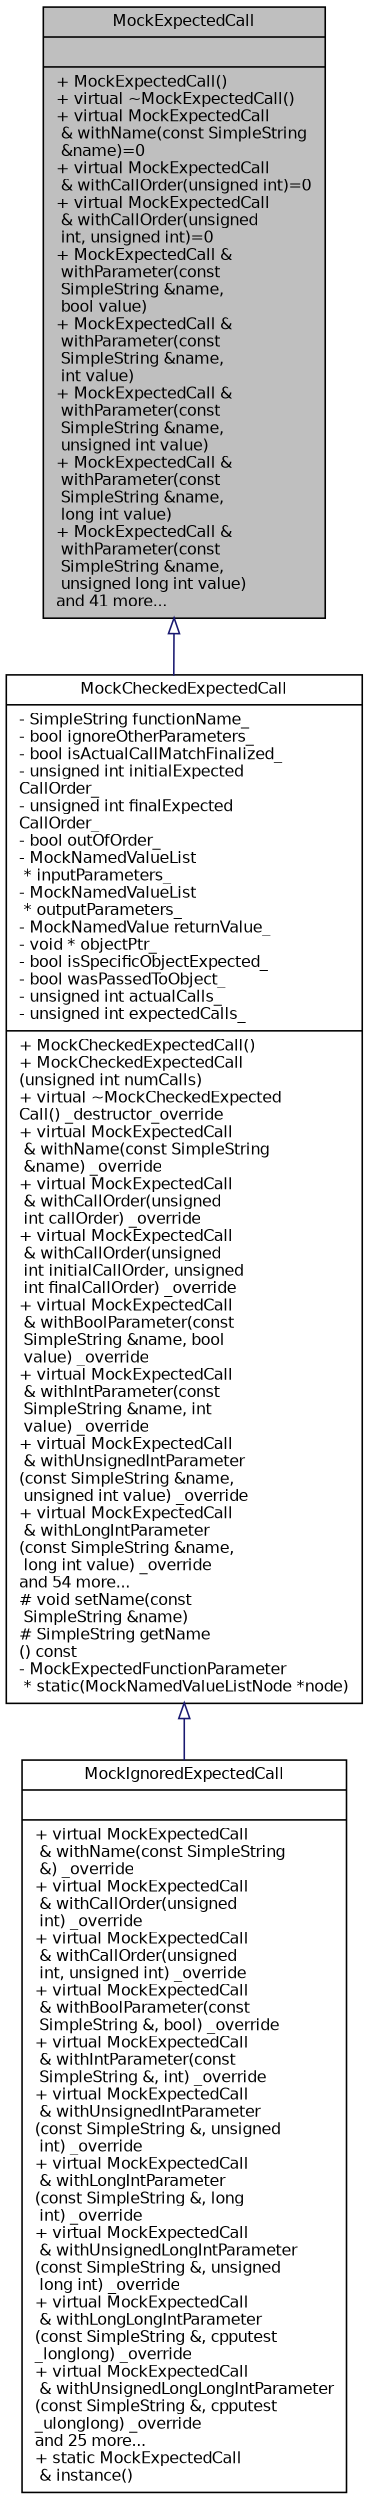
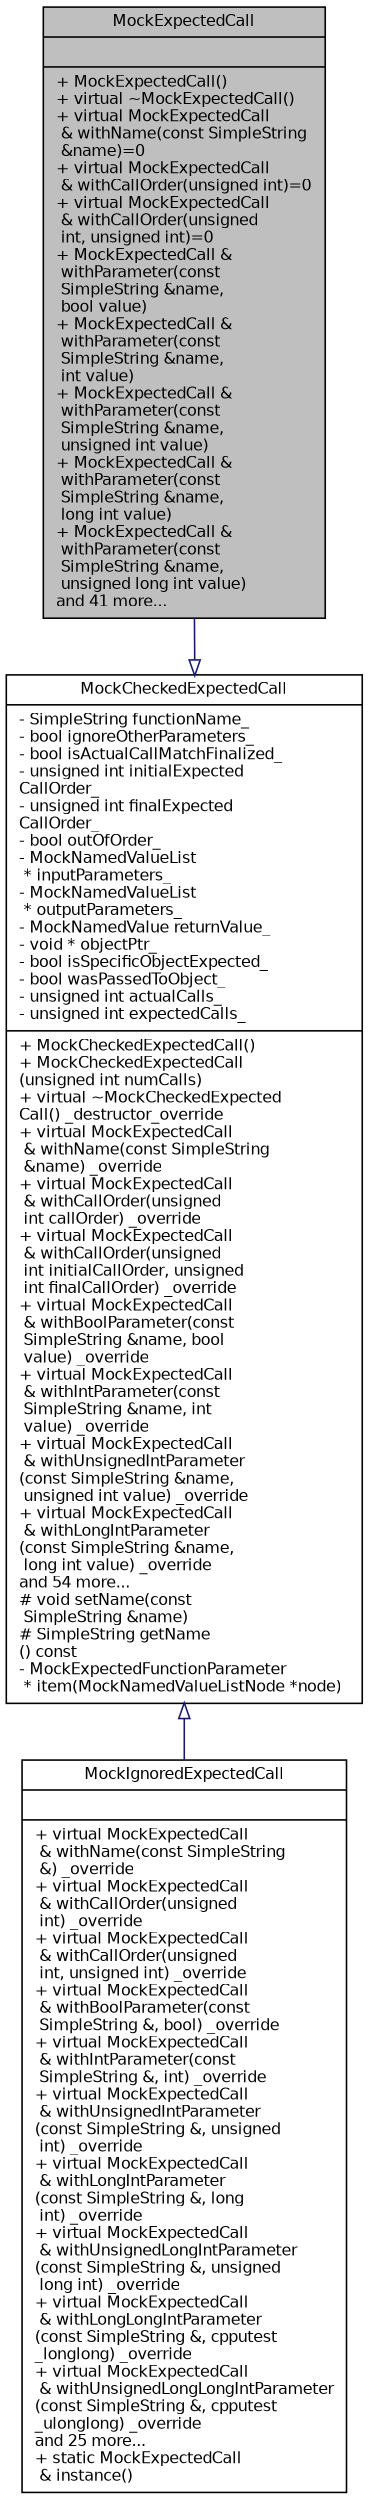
(174, 655) -> (195, 639)
(184, 1687) -> (180, 1687)
